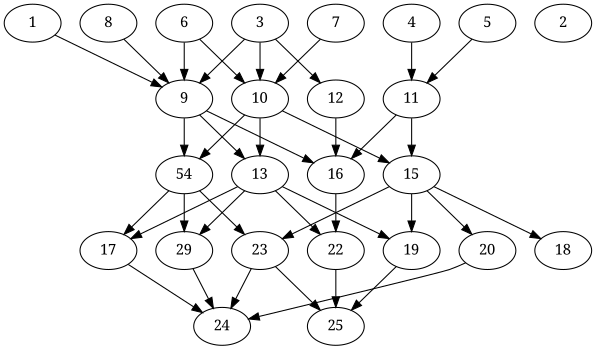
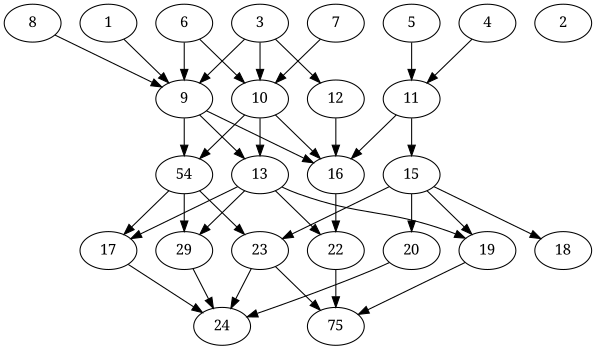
(329, 133) -> (294, 133)
(336, 326) -> (336, 326)
